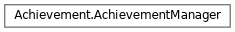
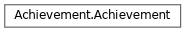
(117, 16) -> (93, 16)
